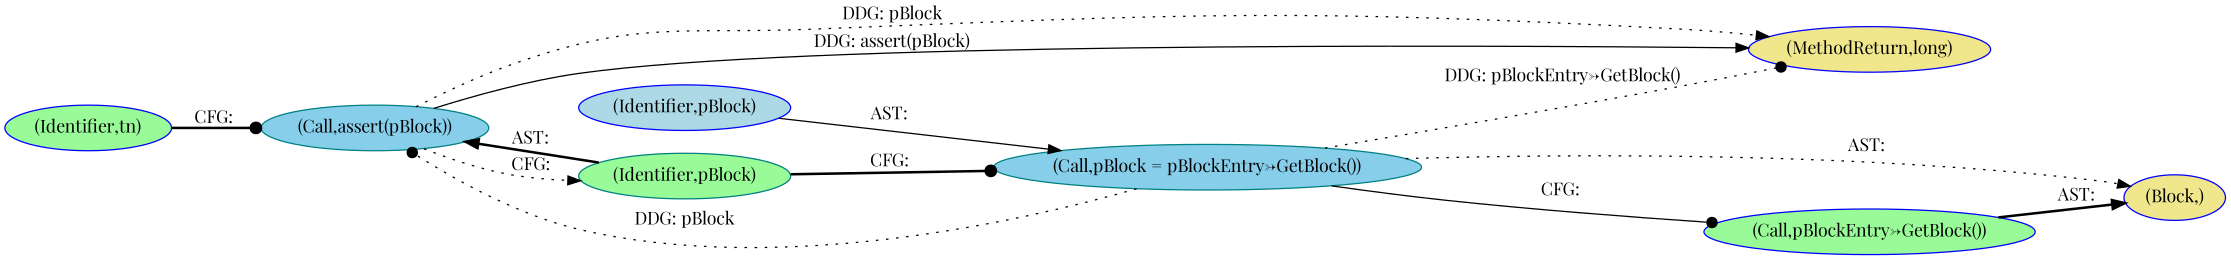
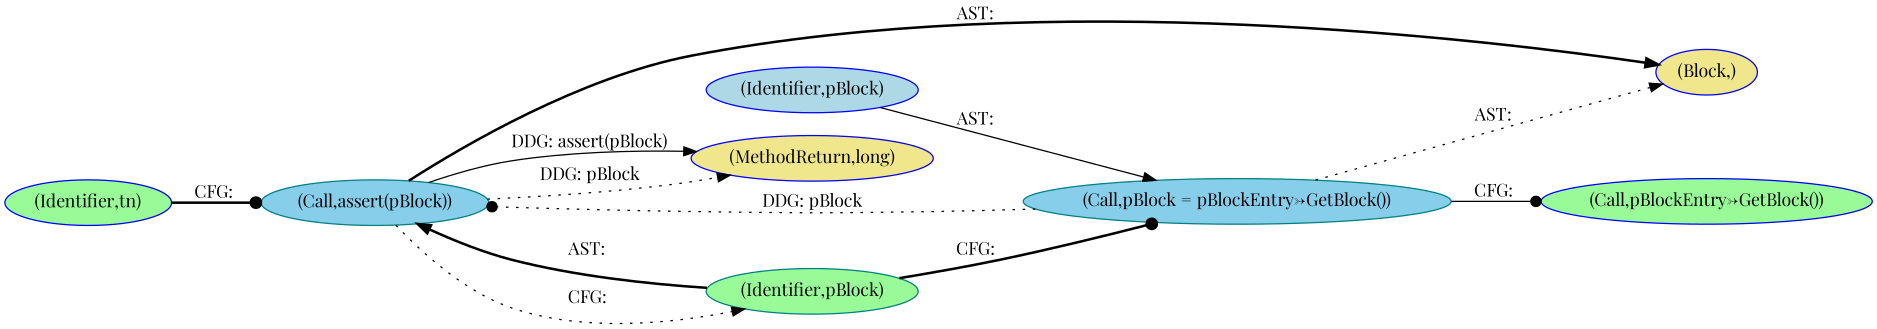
(1551, 110) -> none
(2055, 211) -> (1013, 24)
